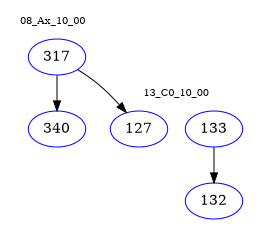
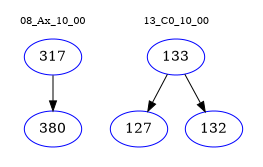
(109, 94) -> (160, 88)
(57, 129) -> (53, 129)
